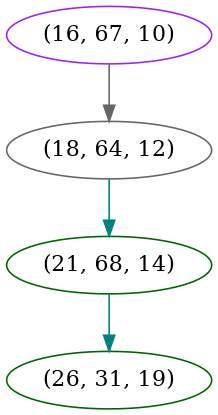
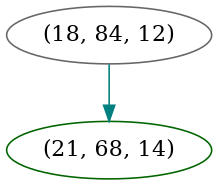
(109, 35) -> none
(109, 150) -> (109, 35)
(109, 380) -> none
